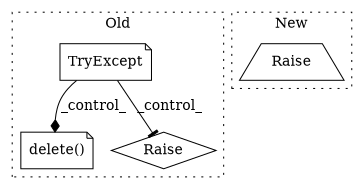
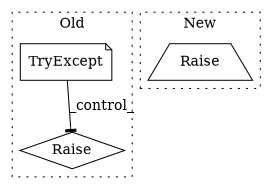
(57, 150) -> none
